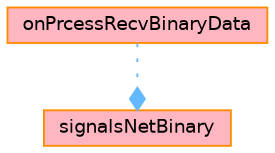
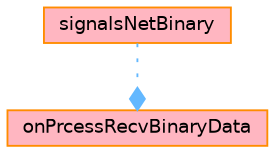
(137, 65) -> (137, 65)
